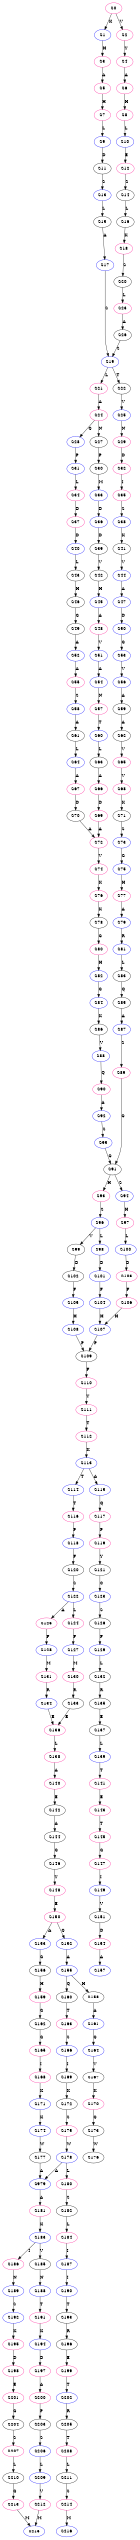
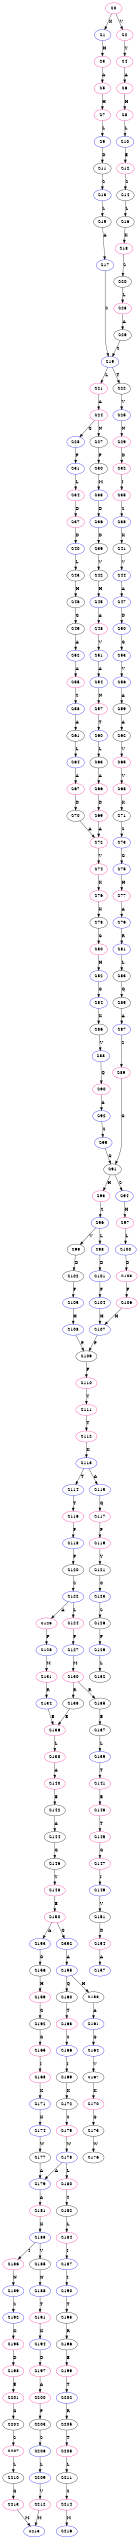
(100, 1689) -> (85, 1689)
(67, 1944) -> (67, 1944)
(40, 2184) -> (40, 2184)
